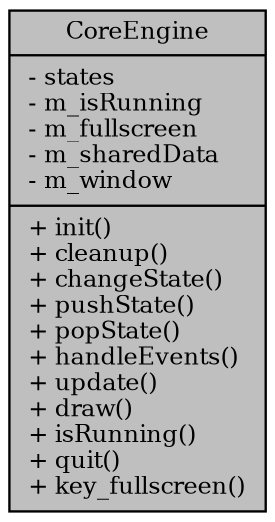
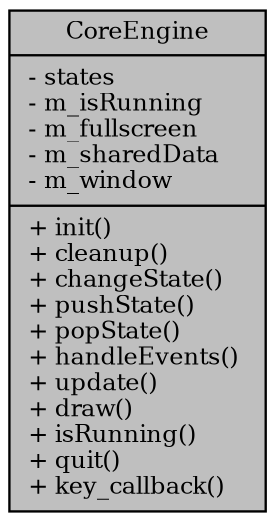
(138, 487) -> (127, 487)
